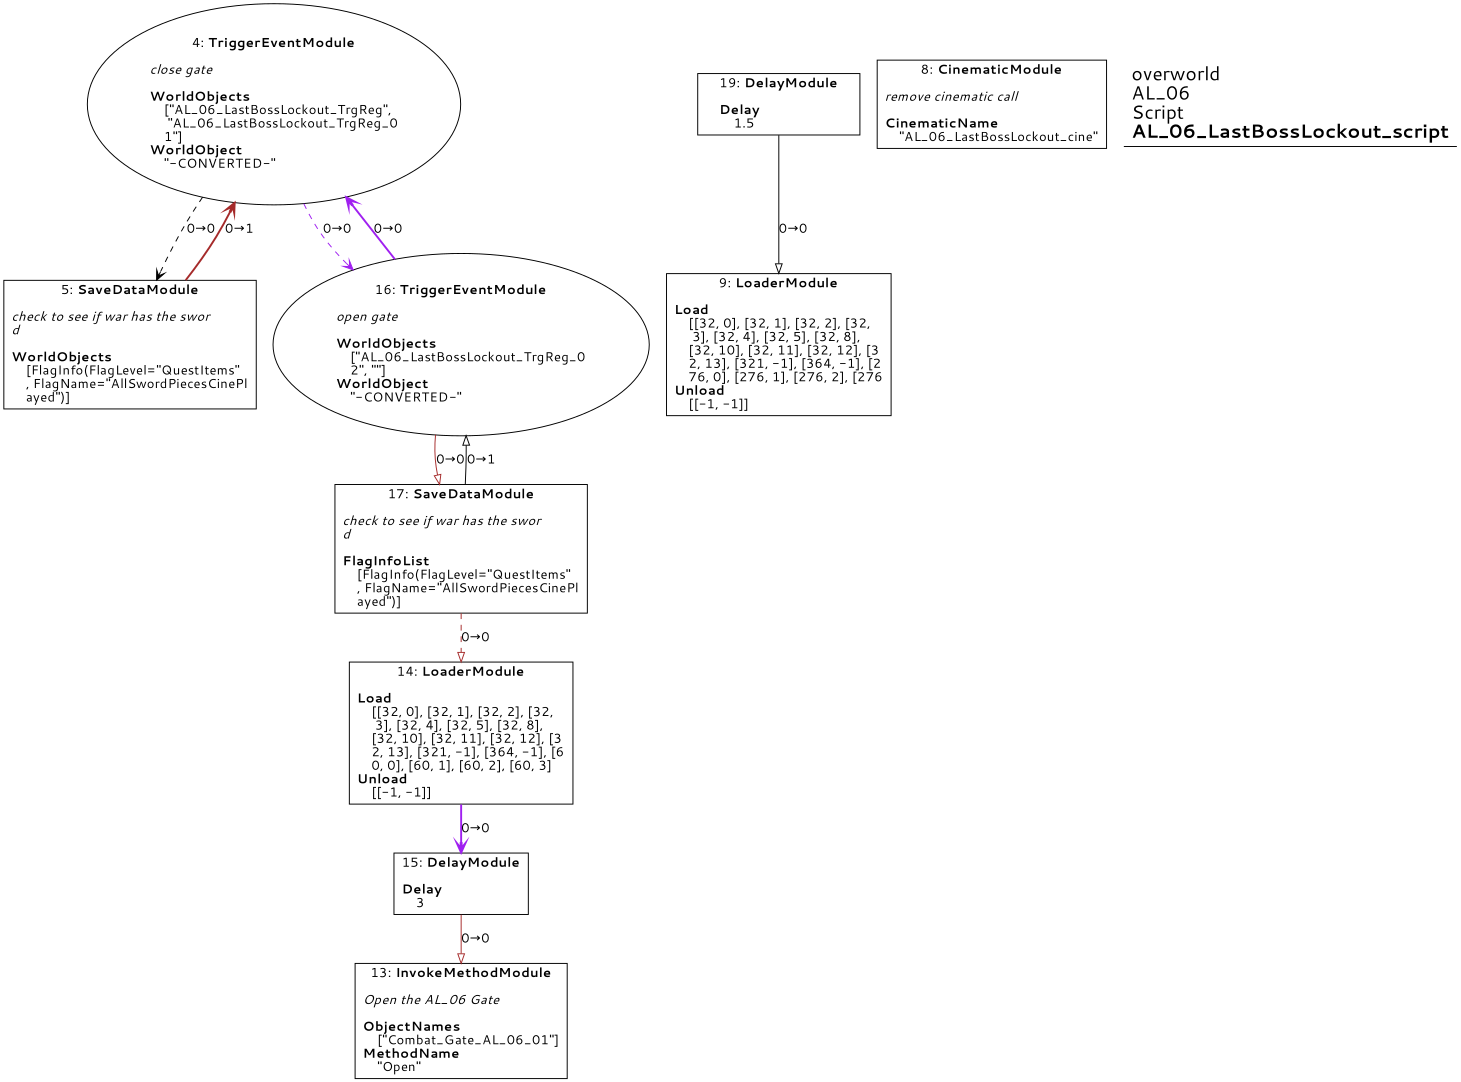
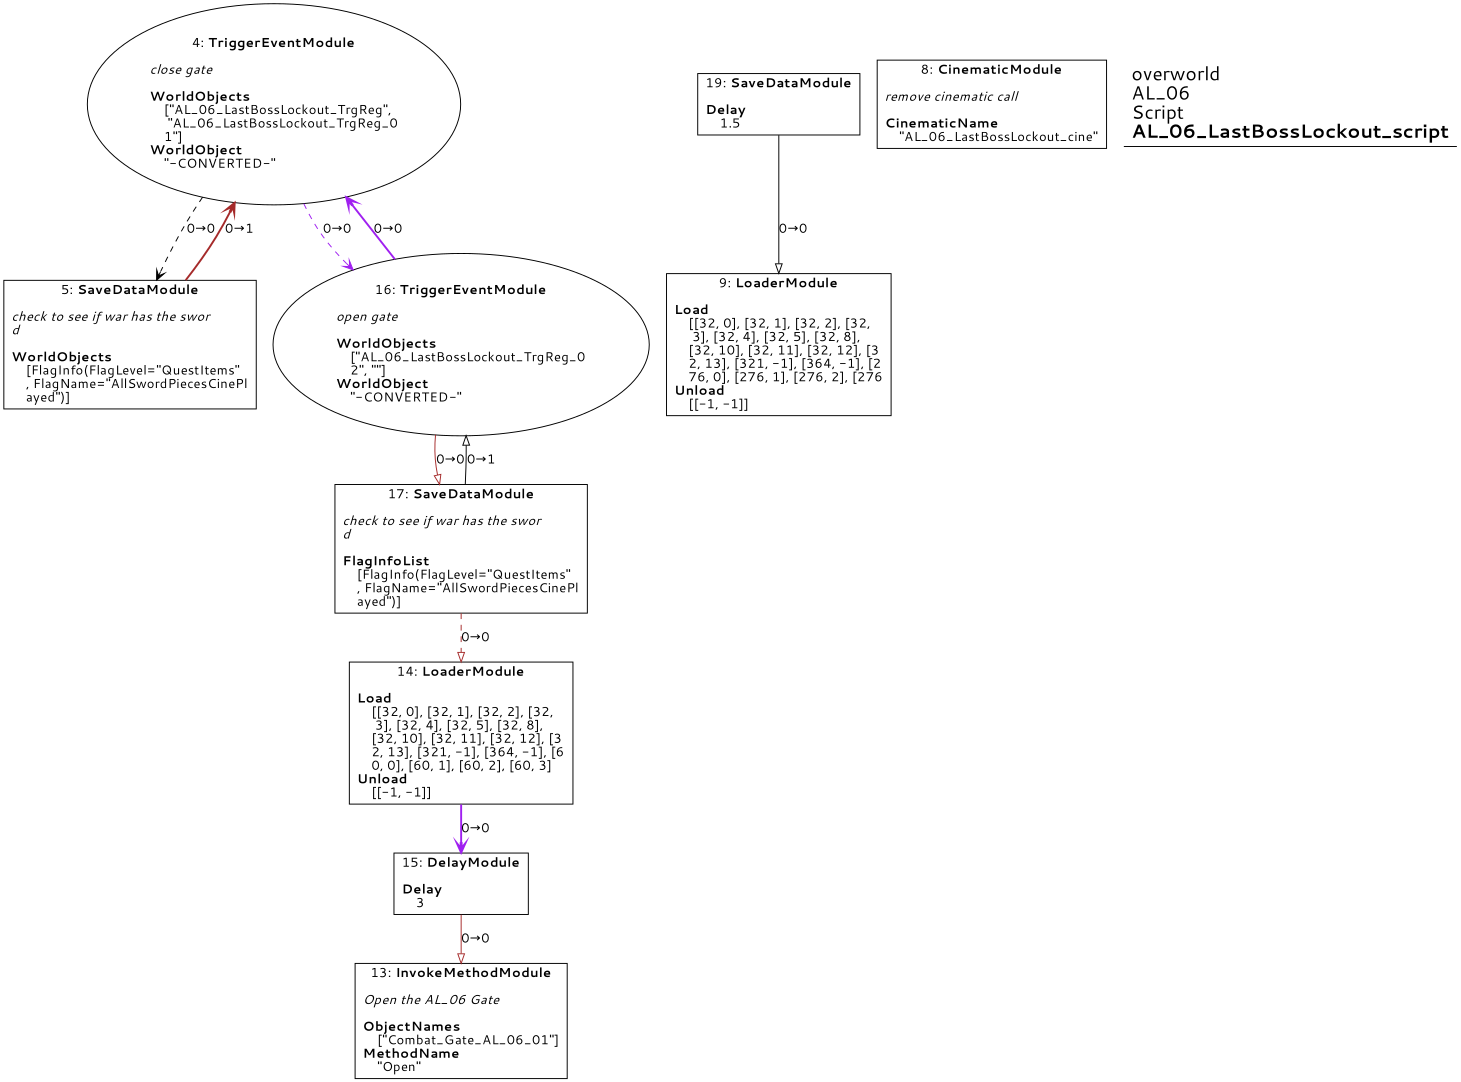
(791, 83) -> (791, 83)
